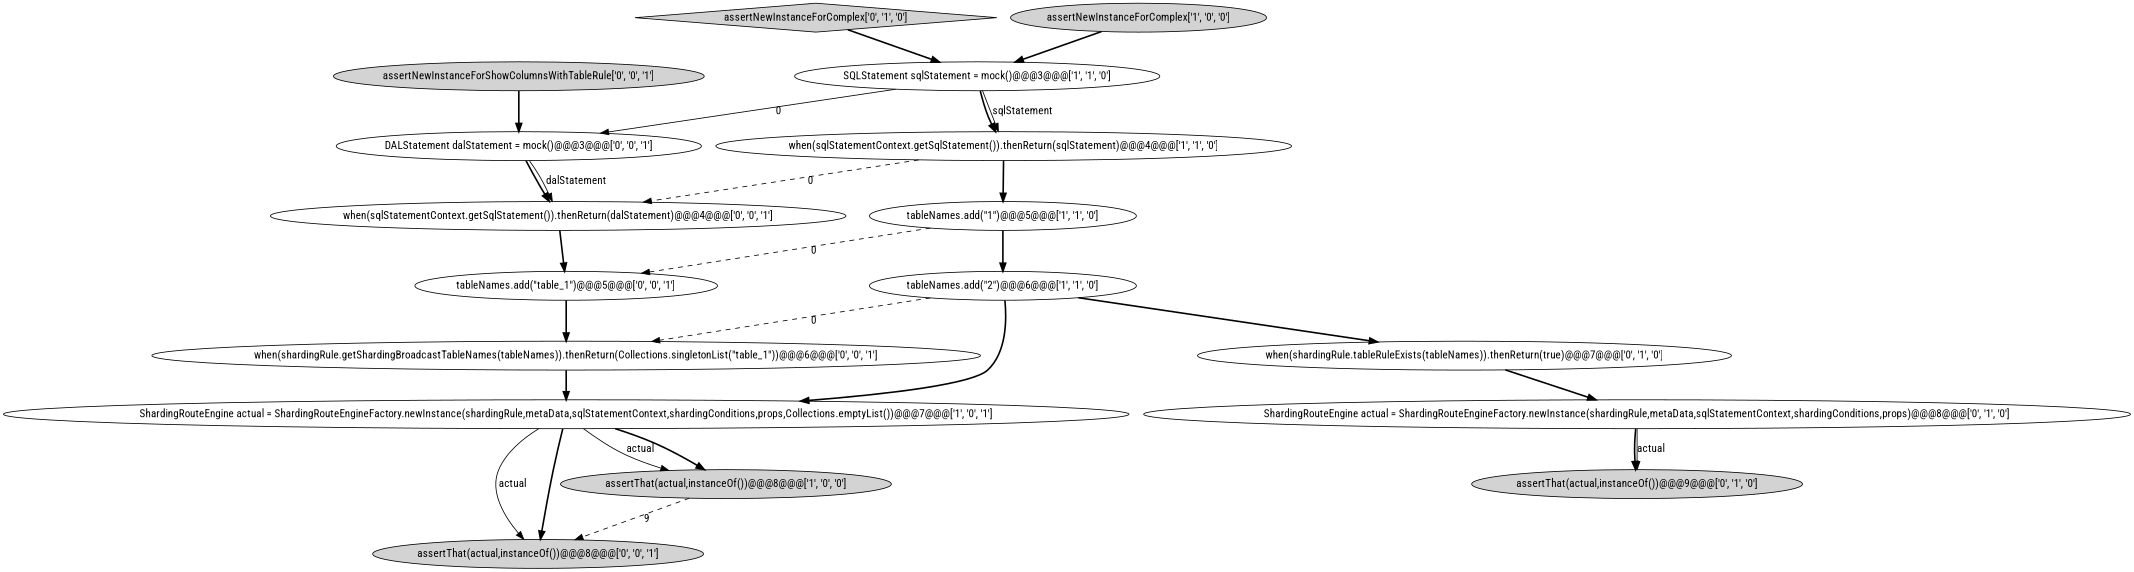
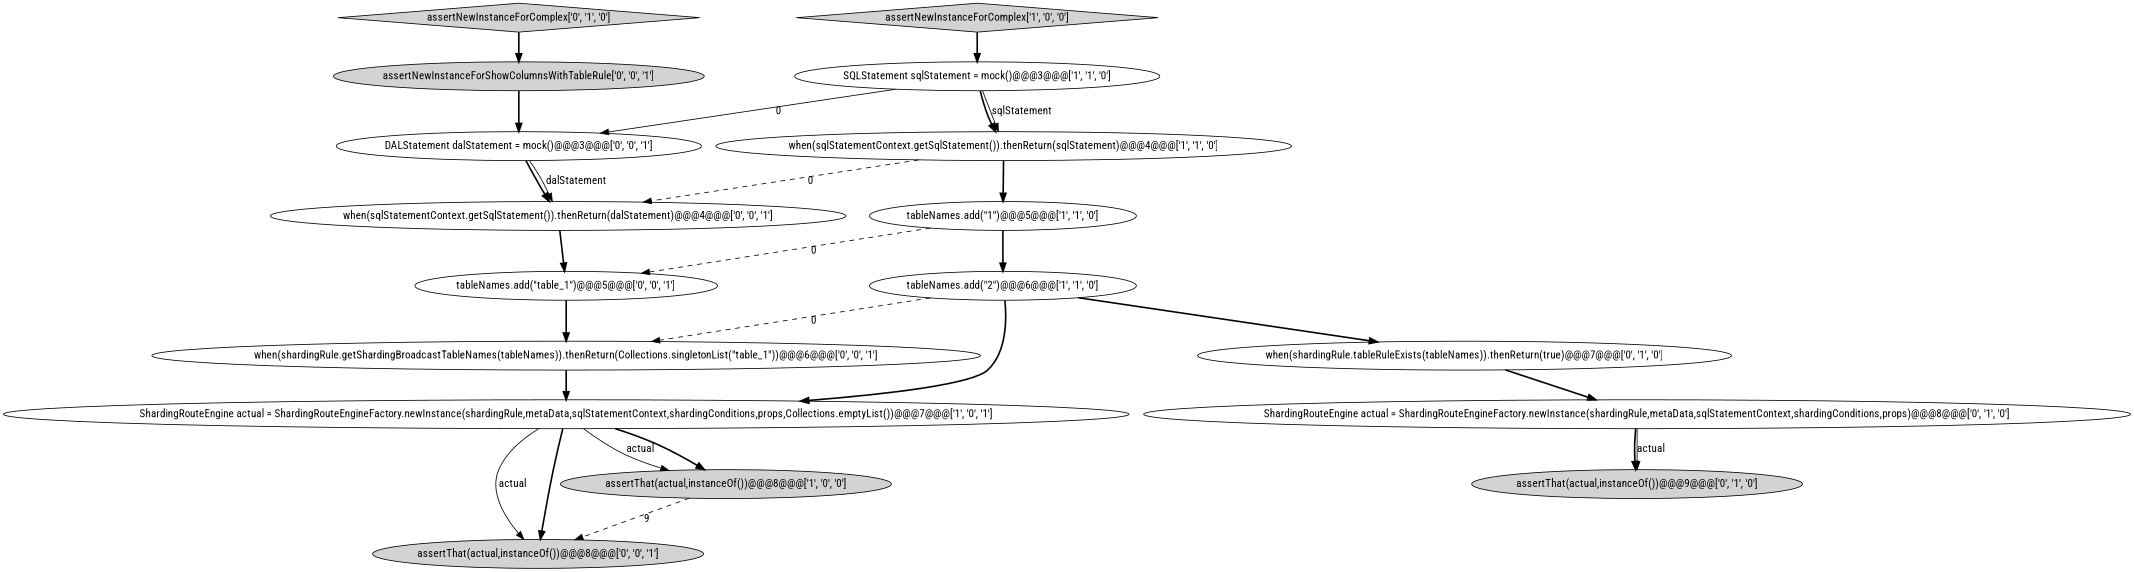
(1139, 18) -> (977, 18)
(890, 45) -> (519, 43)
